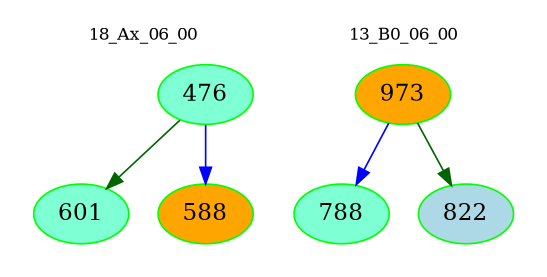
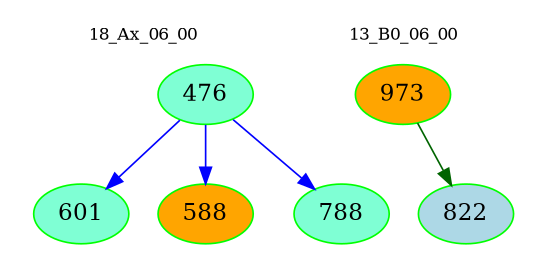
(376, 146) -> (255, 139)
(149, 149) -> (149, 149)
